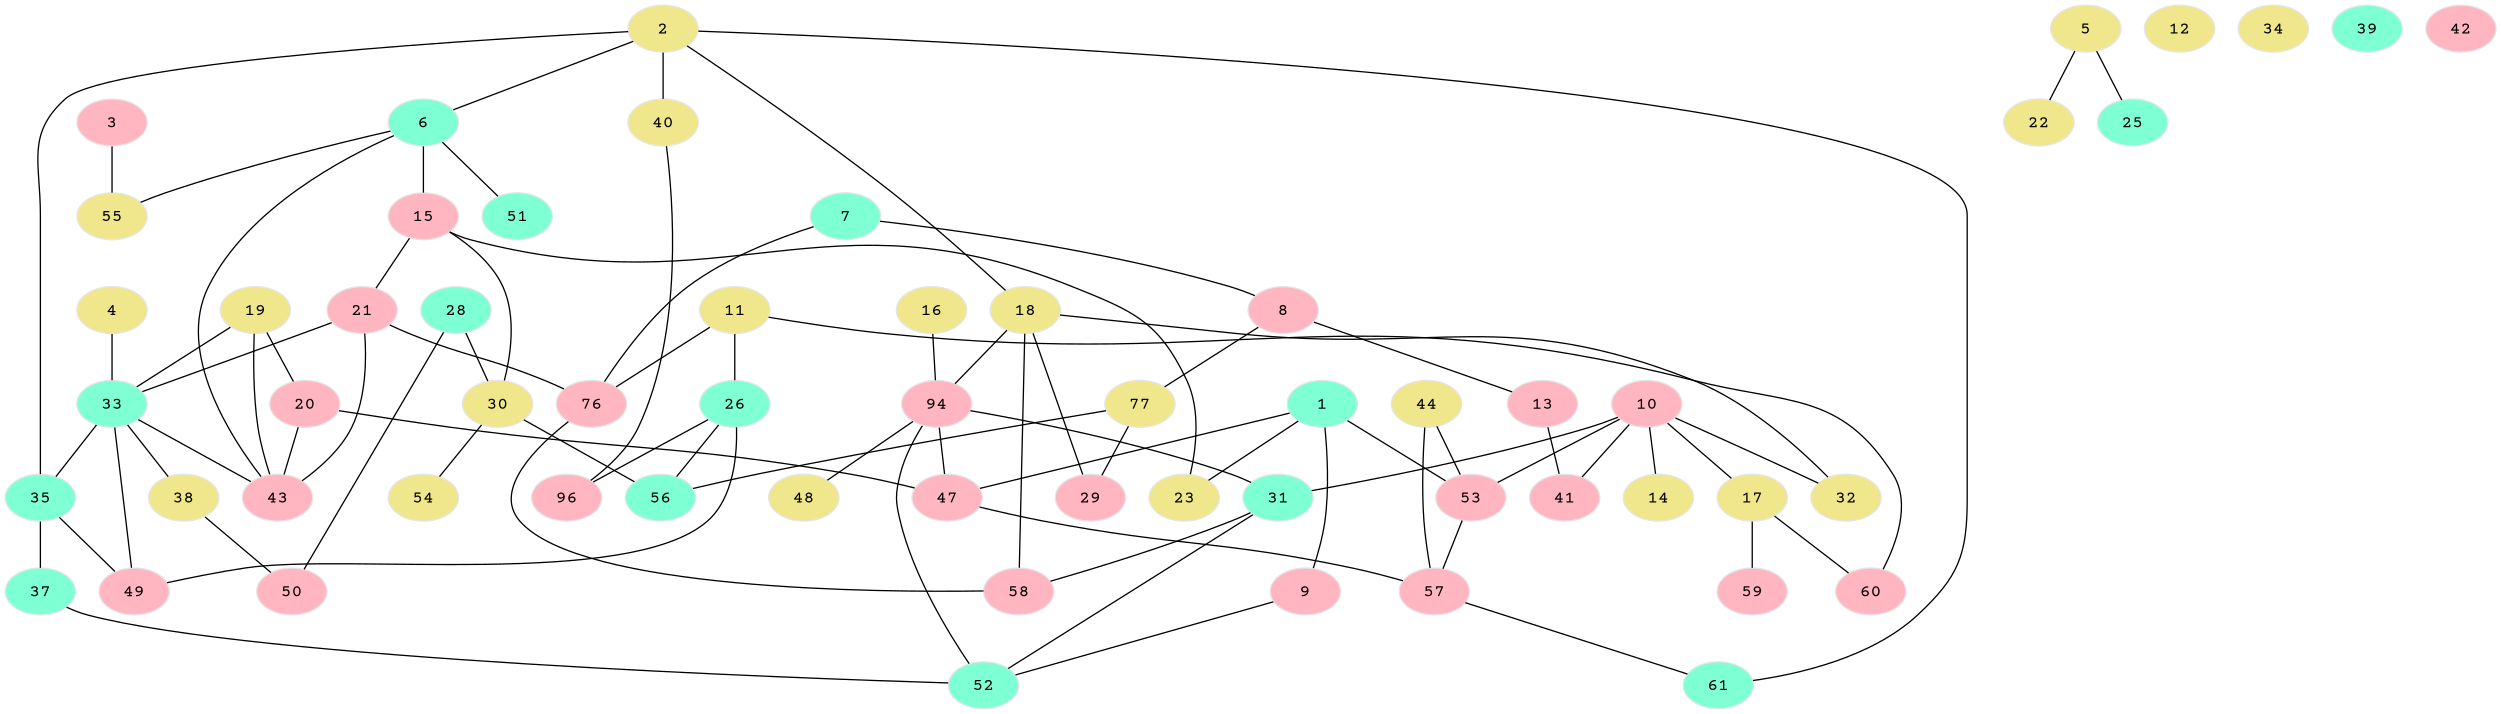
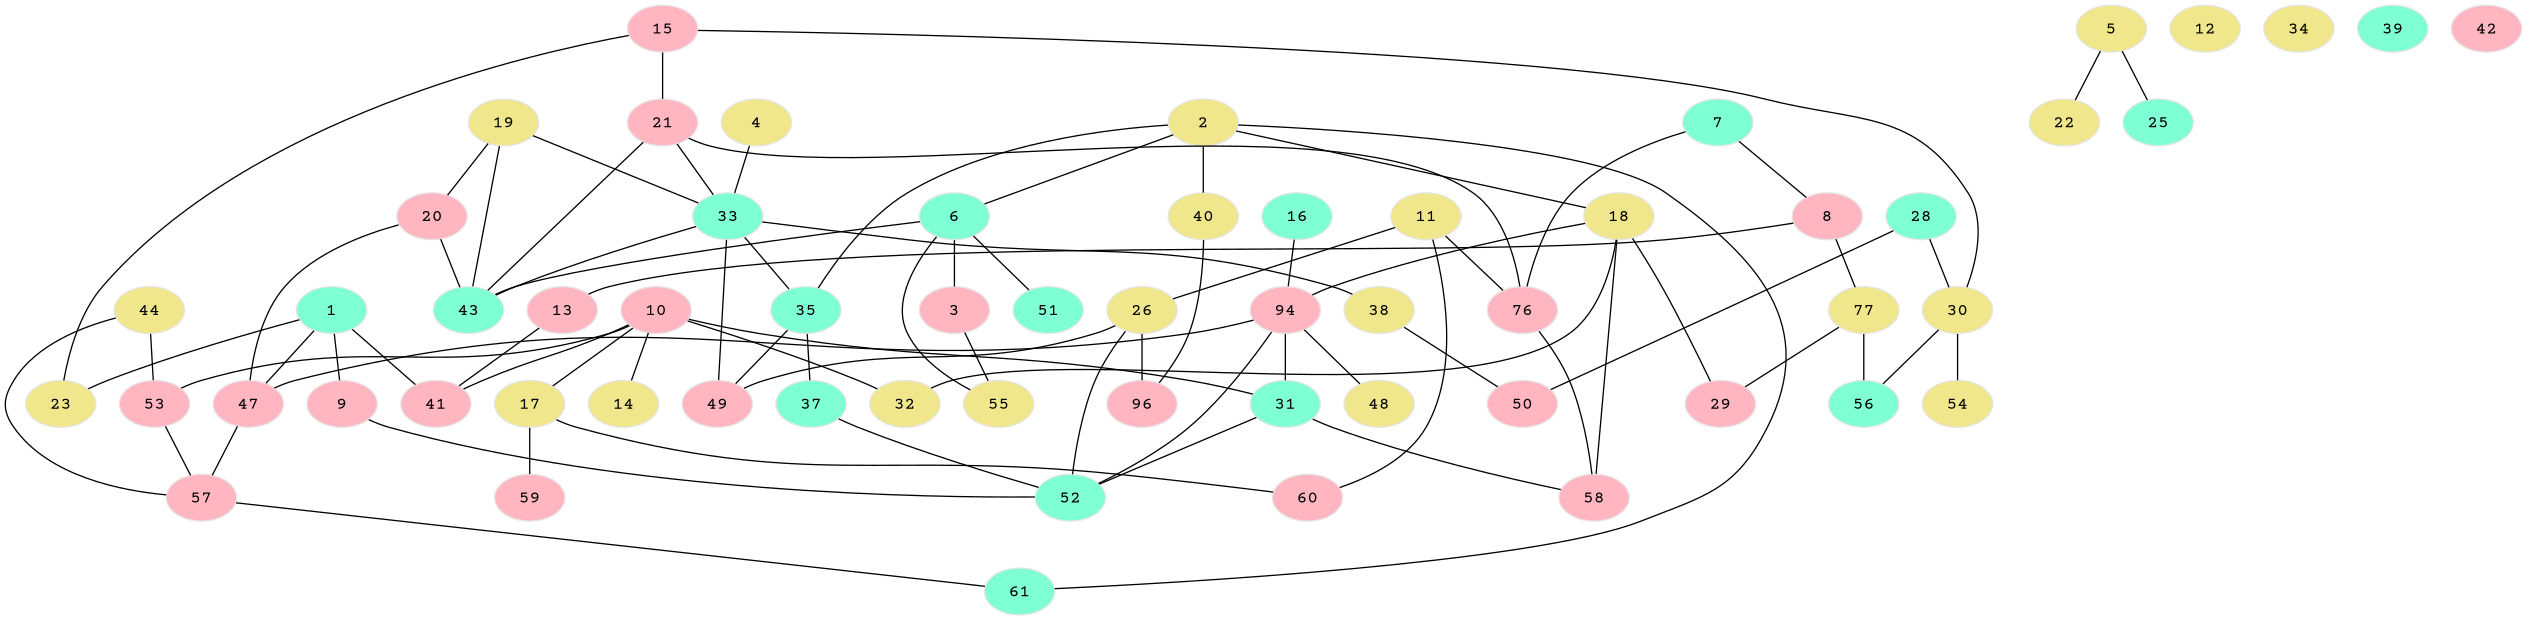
(423, 169) -> (954, 263)
(931, 310) -> (1297, 216)
(735, 404) -> (1142, 310)
(703, 444) -> (1088, 399)
(1397, 451) -> (374, 349)
(277, 498) -> (469, 310)
